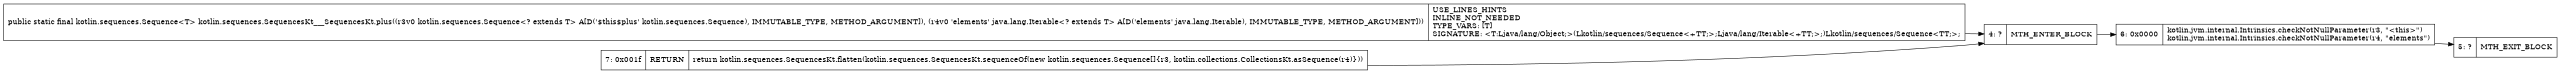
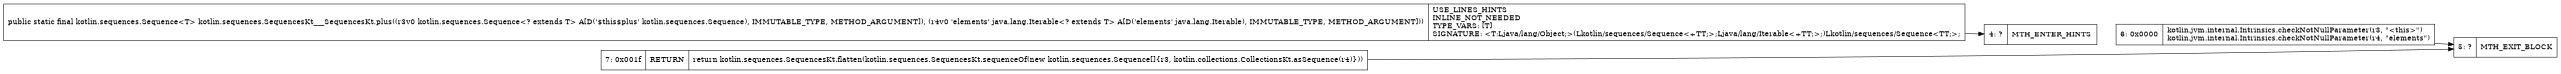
(2052, 34) -> (2052, 34)
(2104, 35) -> none
(1673, 61) -> (1908, 56)
